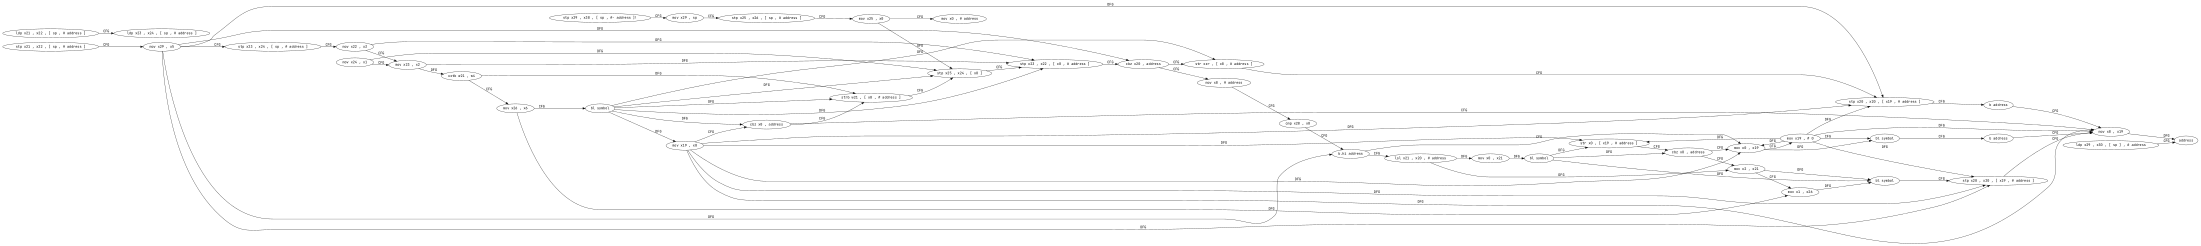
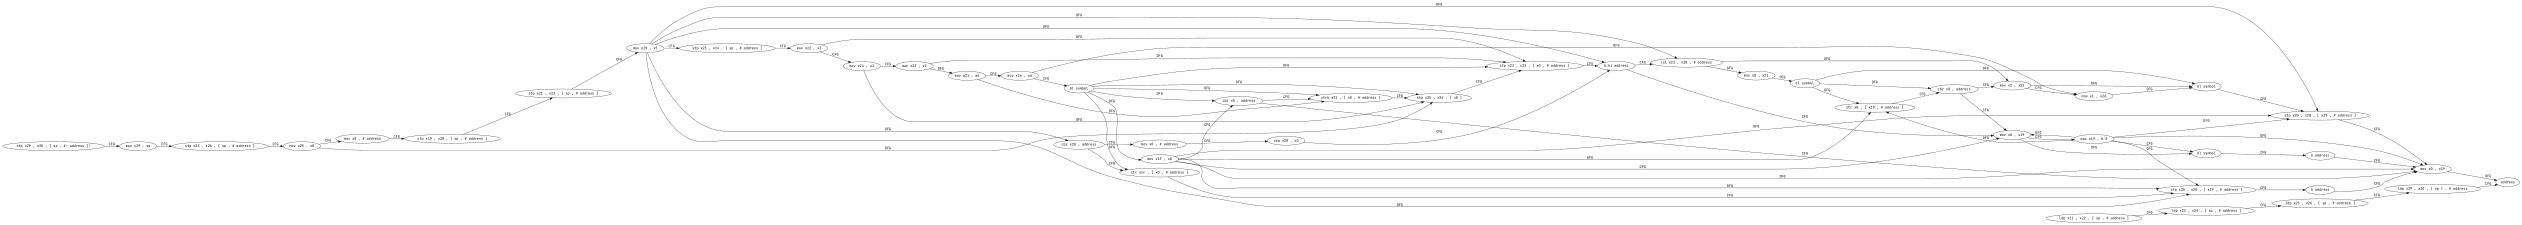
none -> (1162, 17)
(380, 55) -> (834, 57)
(1109, 64) -> (1589, 66)
(462, 76) -> (967, 76)
none -> (452, 139)
none -> (2320, 203)
